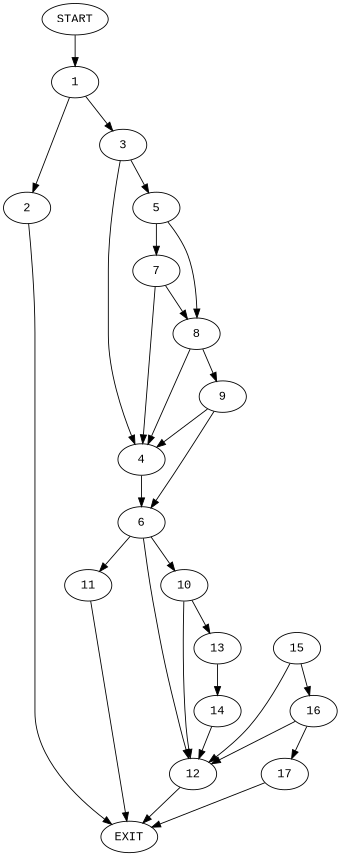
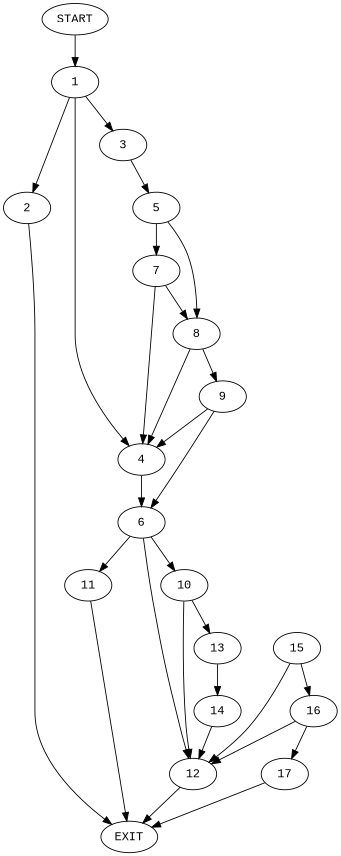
(108, 299) -> (75, 275)
